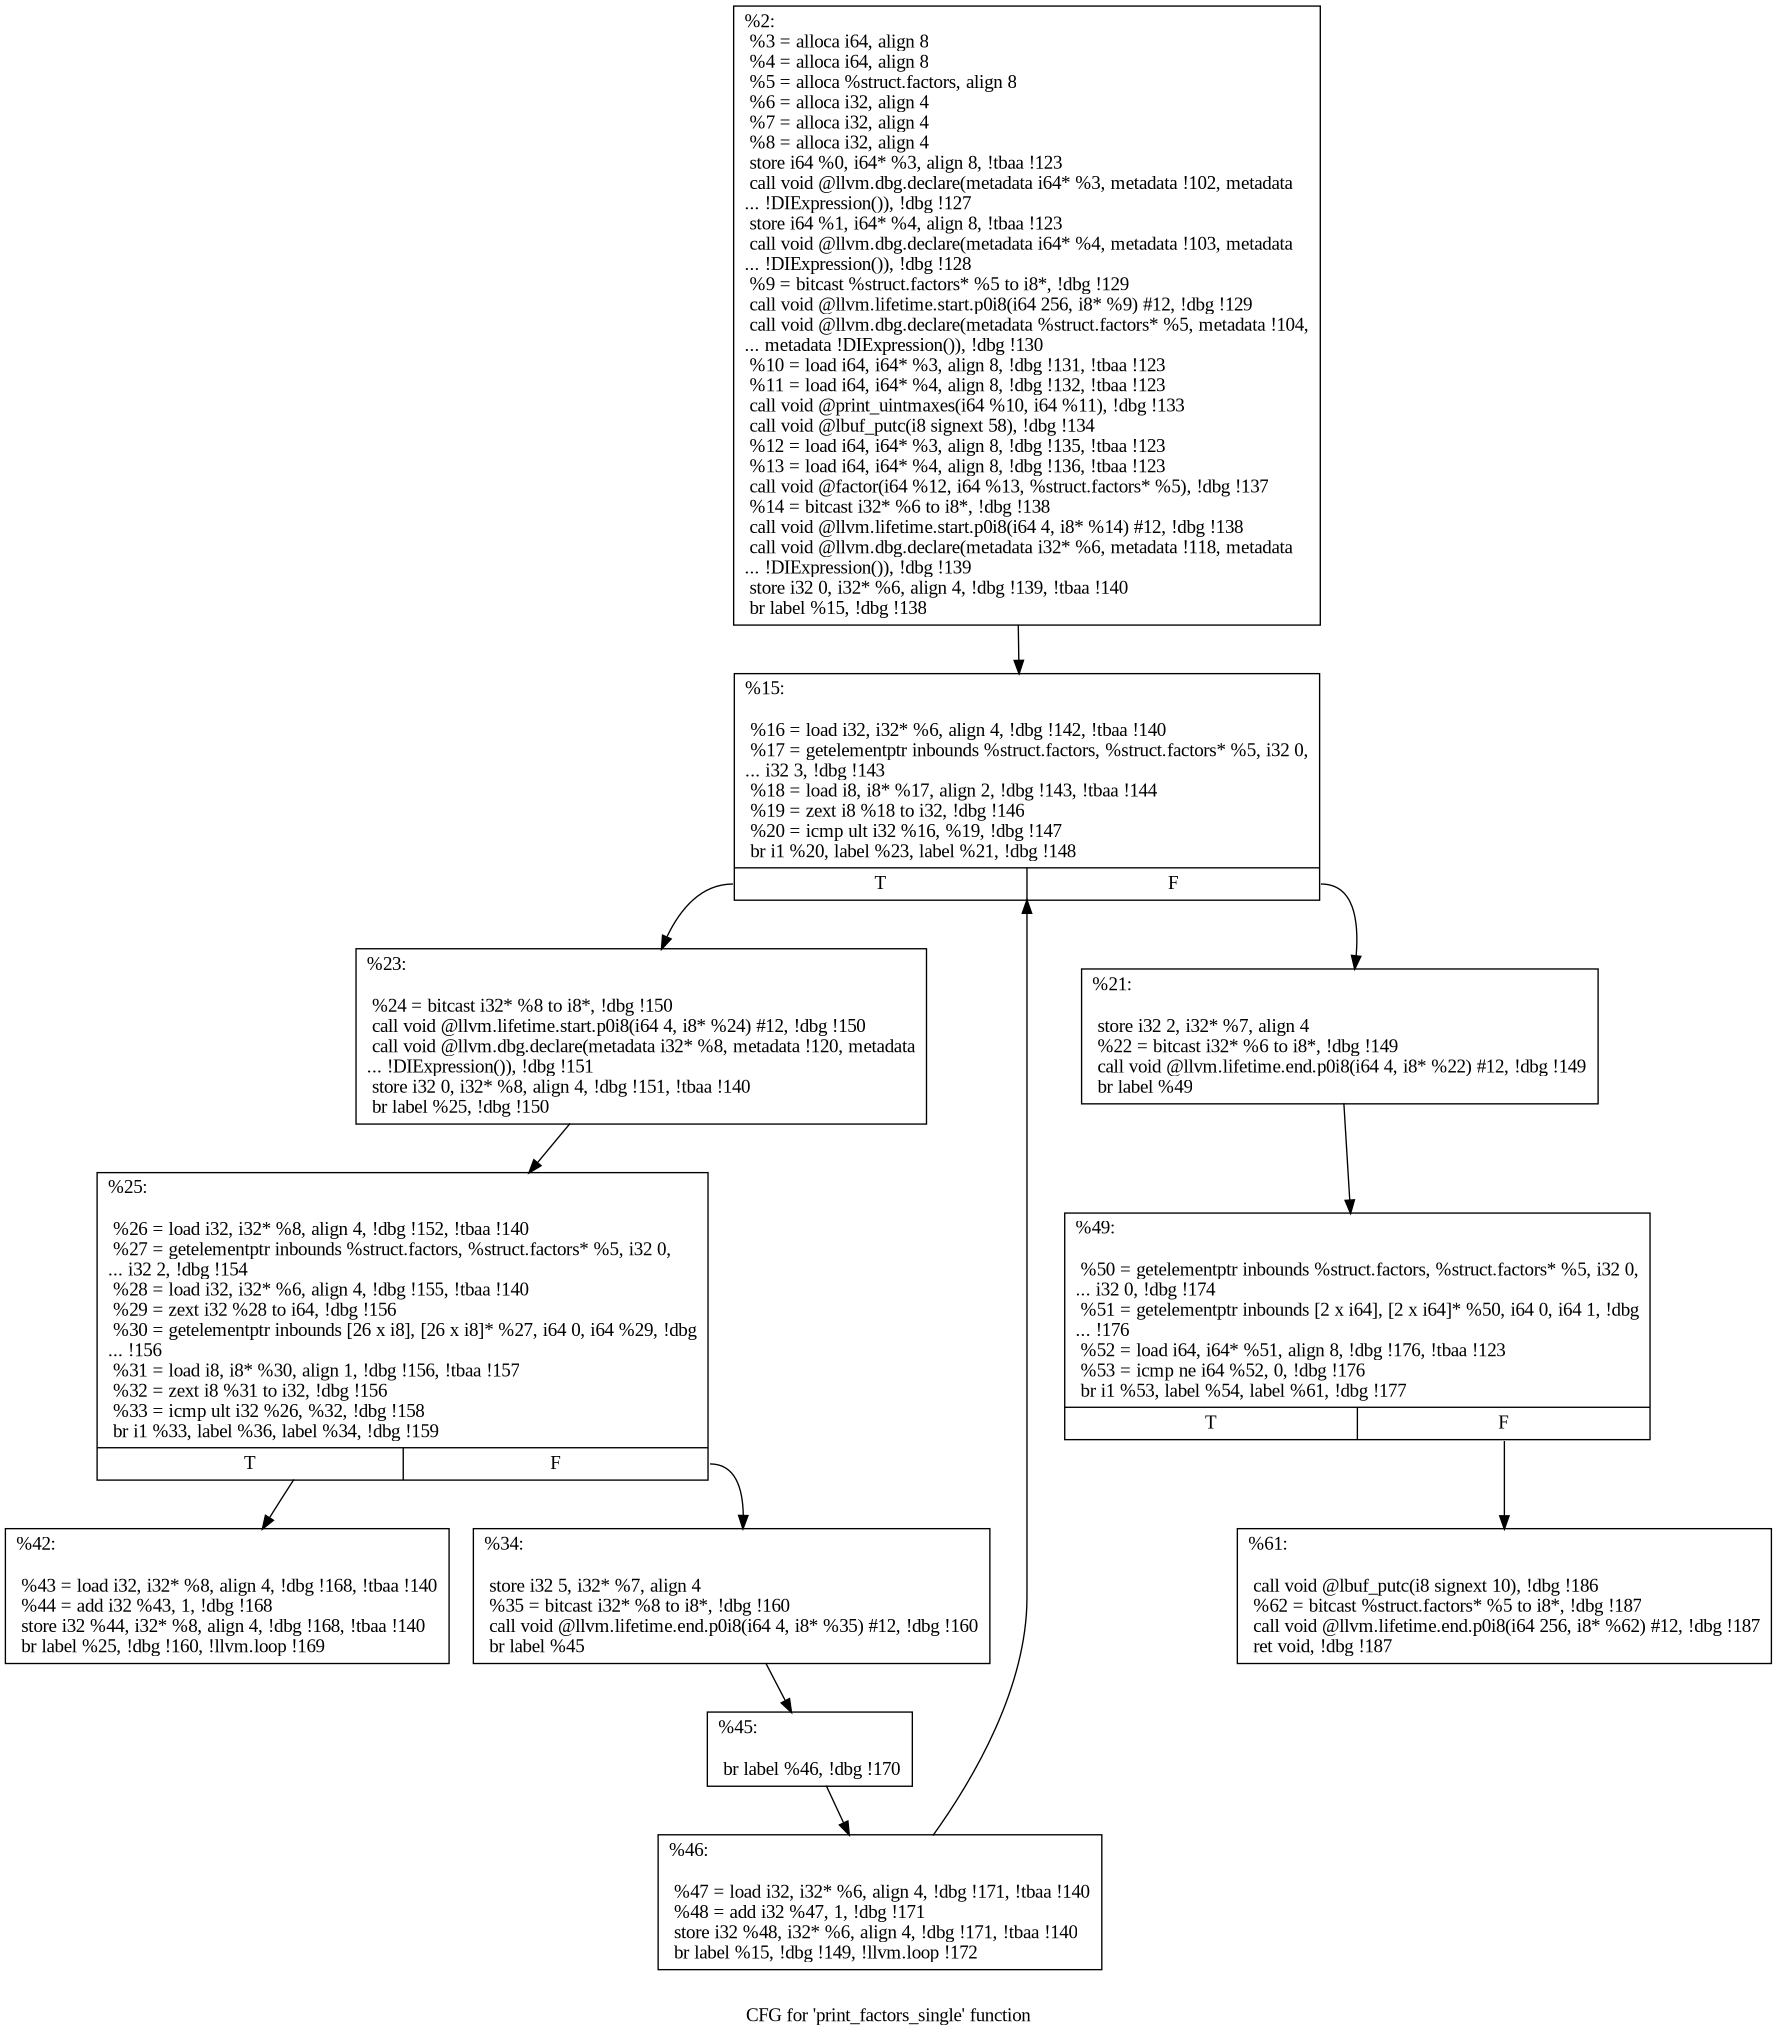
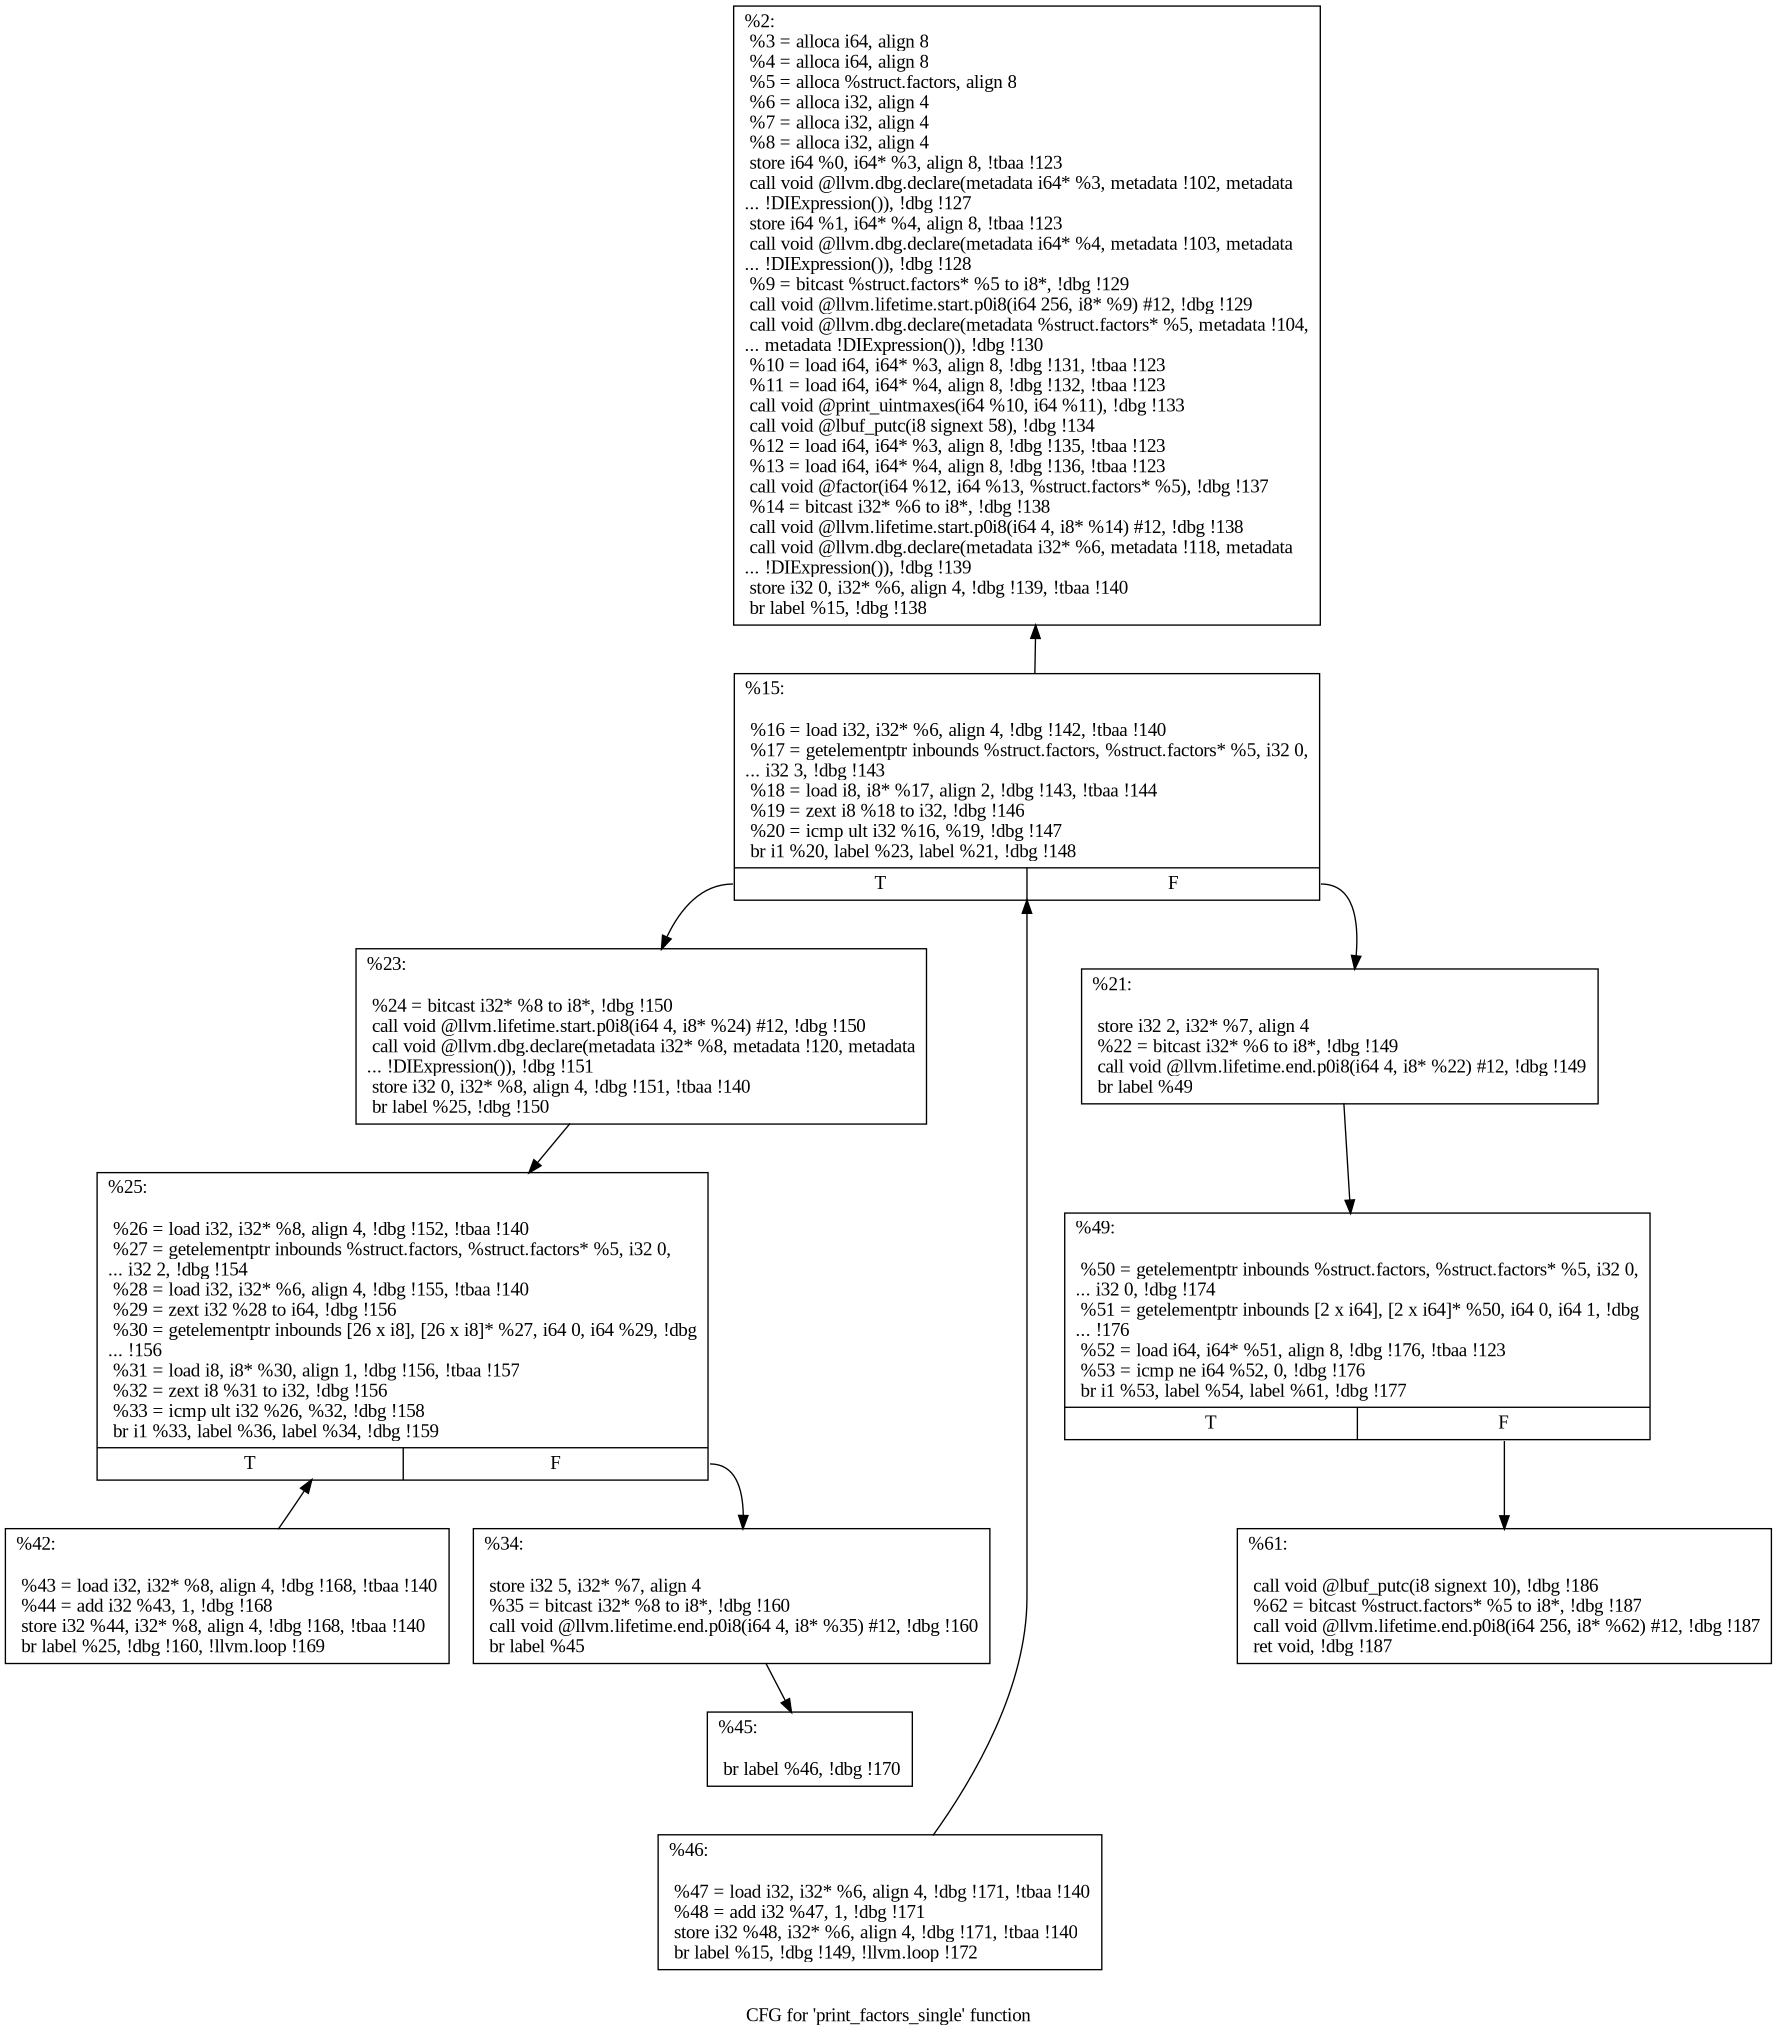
(1019, 643) -> (1035, 656)
(282, 1498) -> (291, 1510)
(835, 1804) -> none
